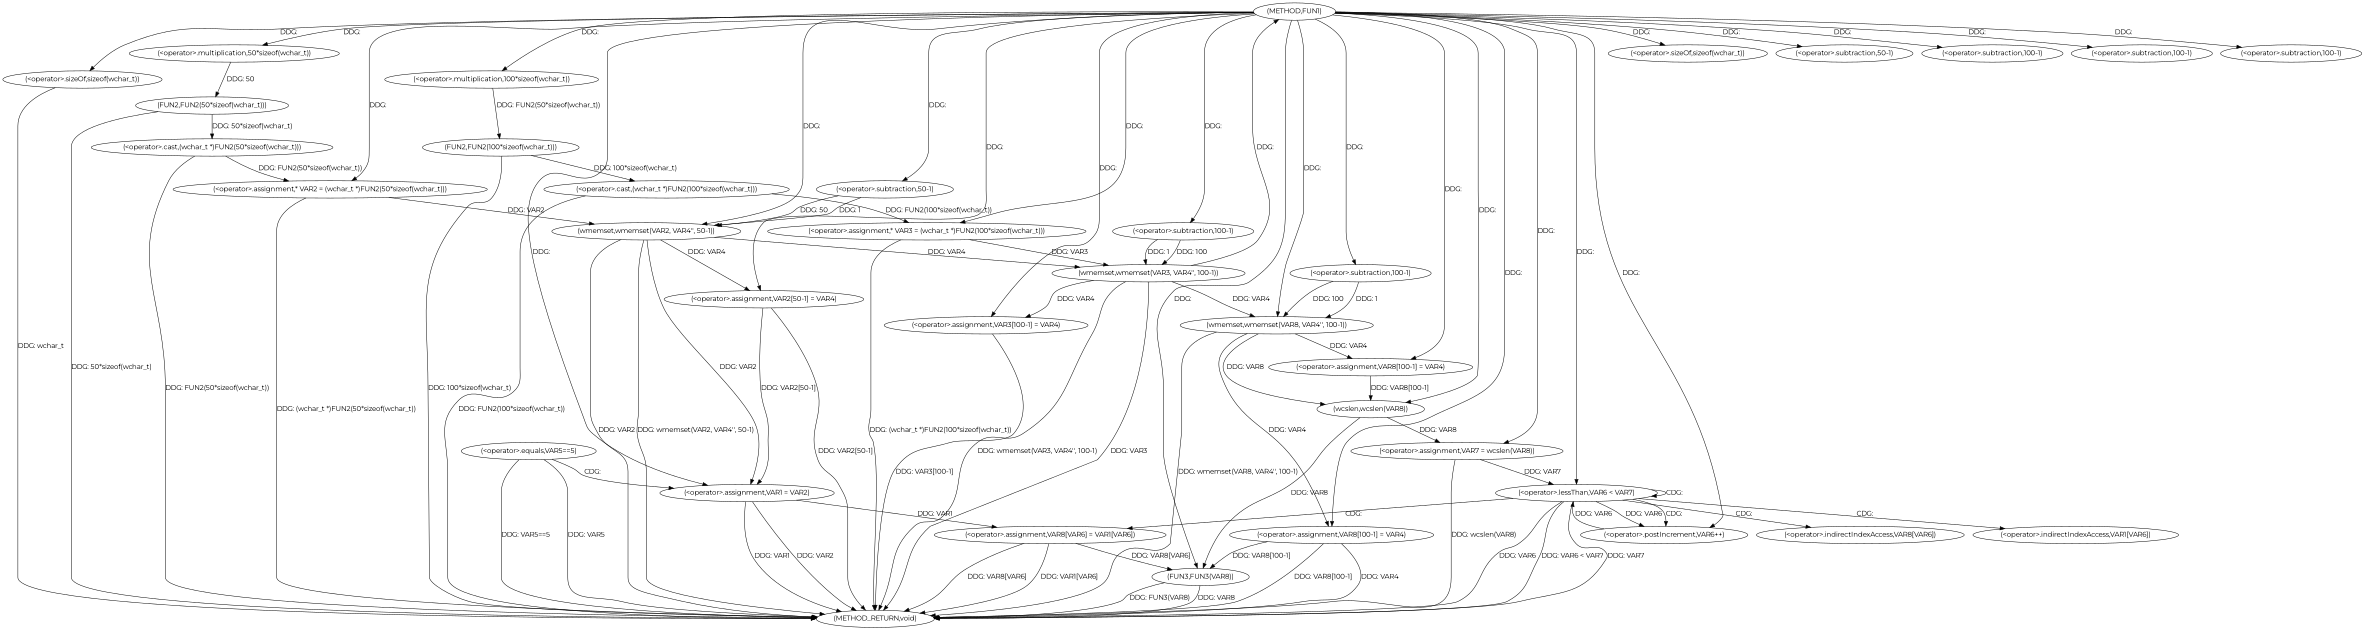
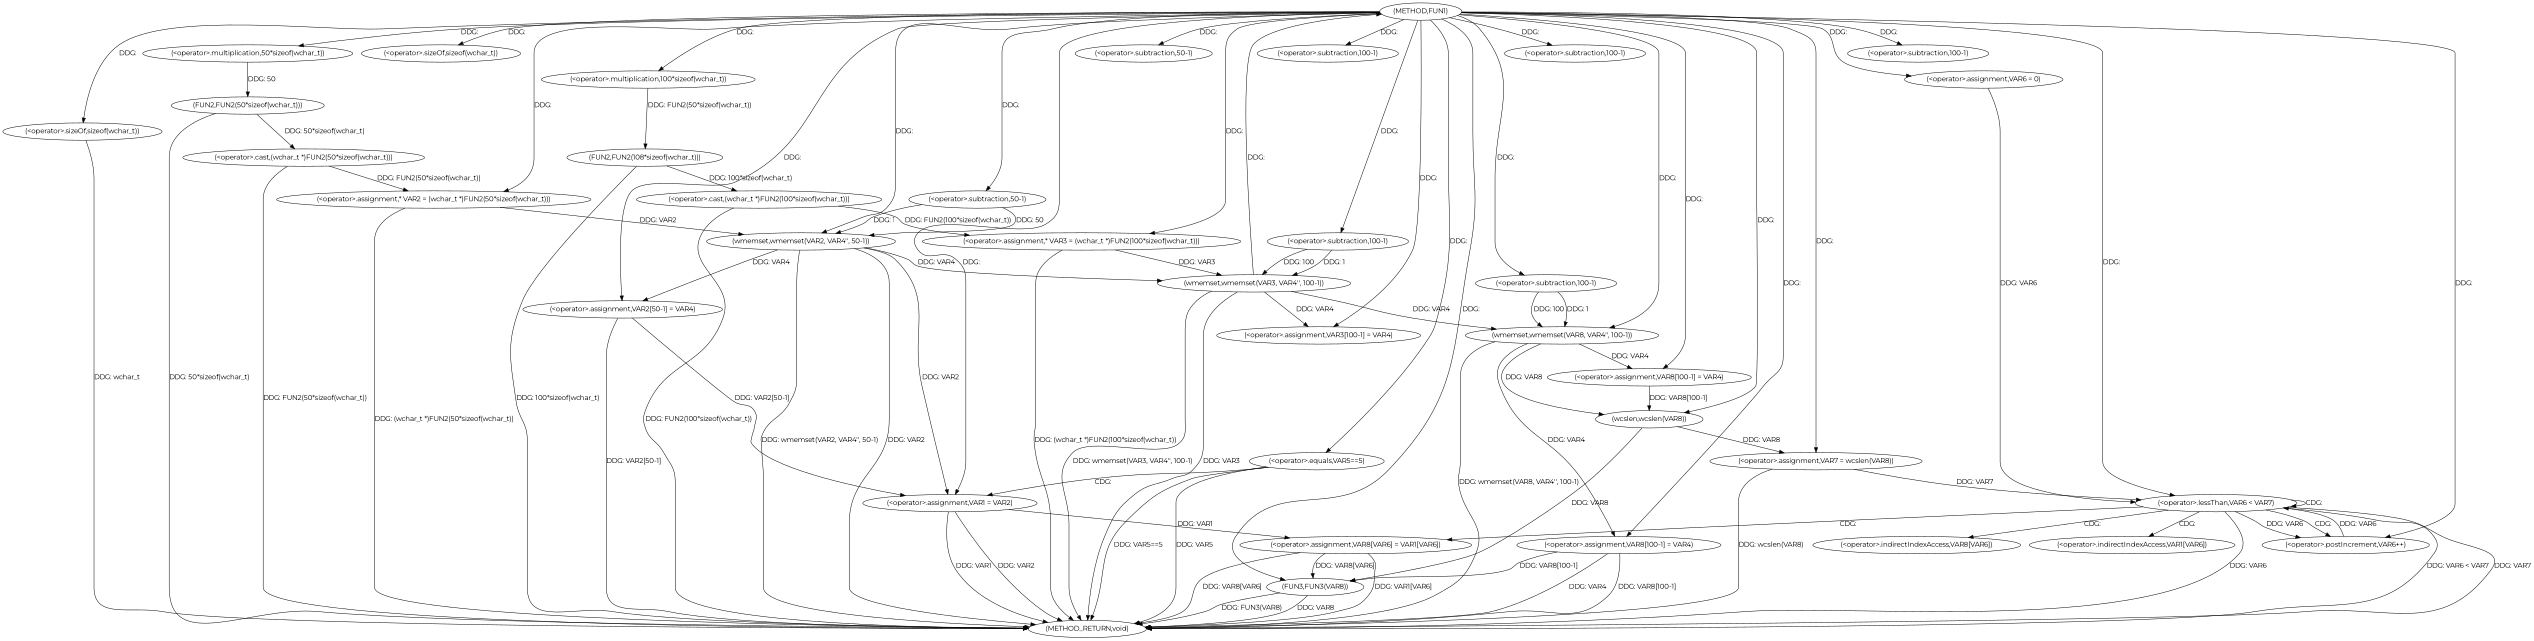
none -> (1984, 80)
(501, 147) -> (645, 158)
none -> (1449, 252)
(937, 446) -> none
